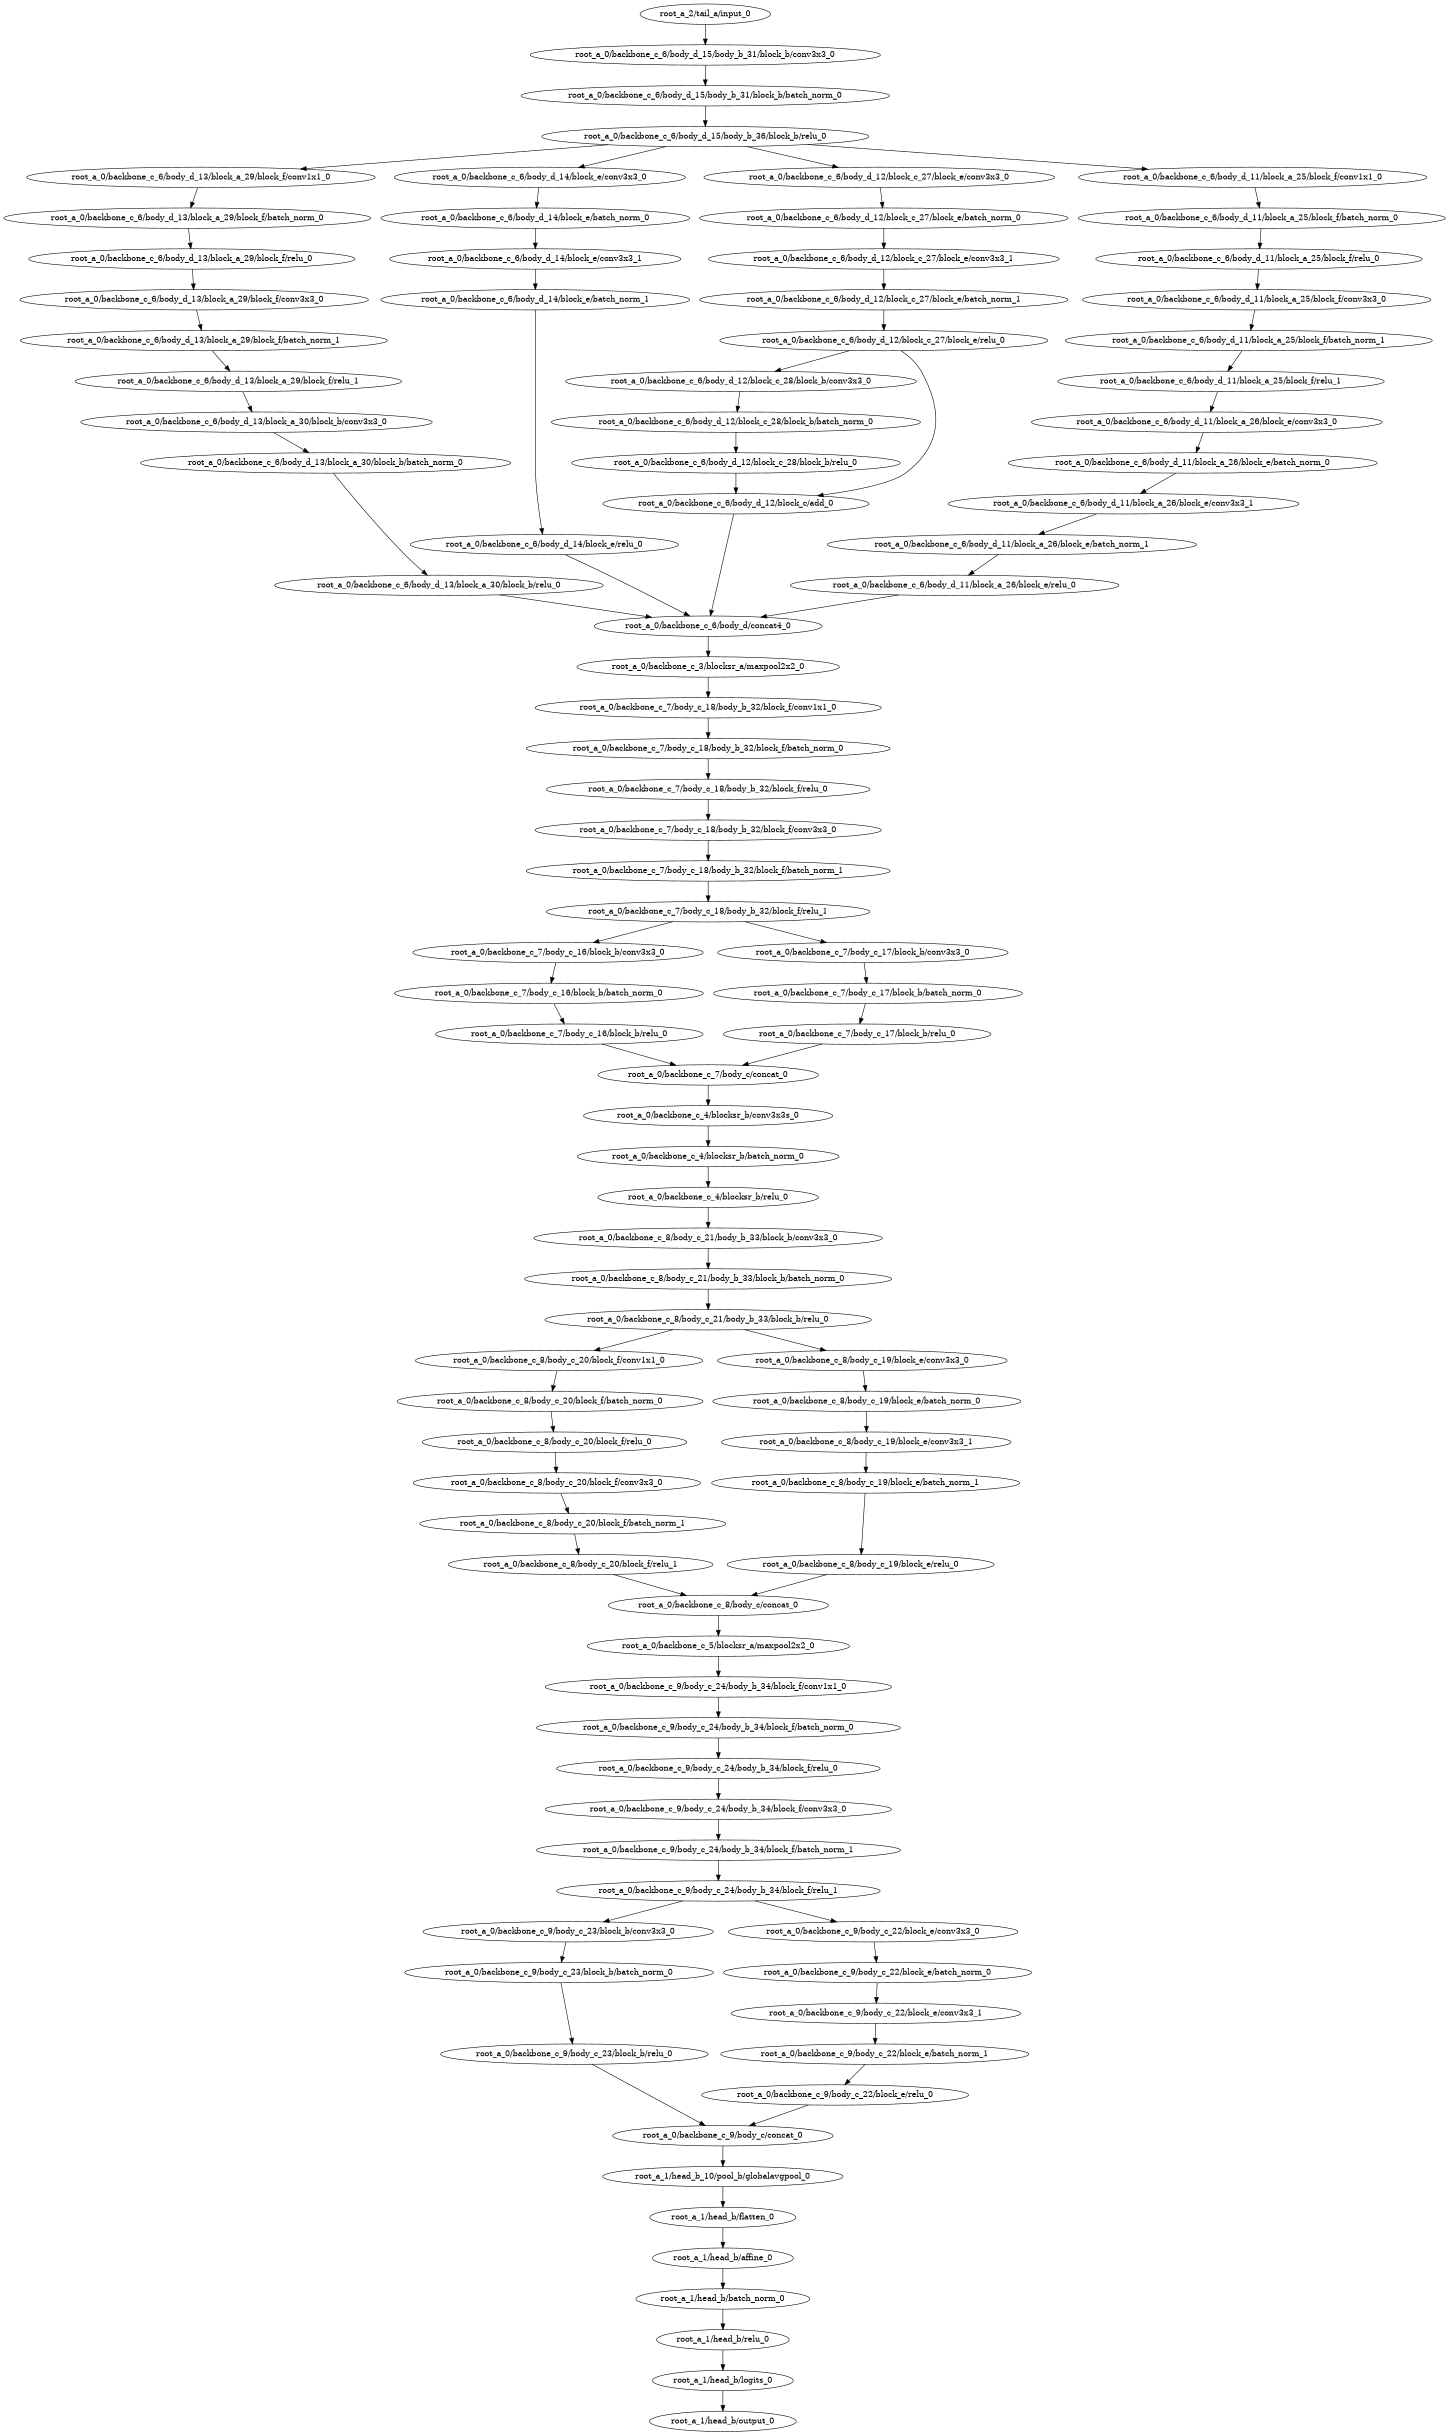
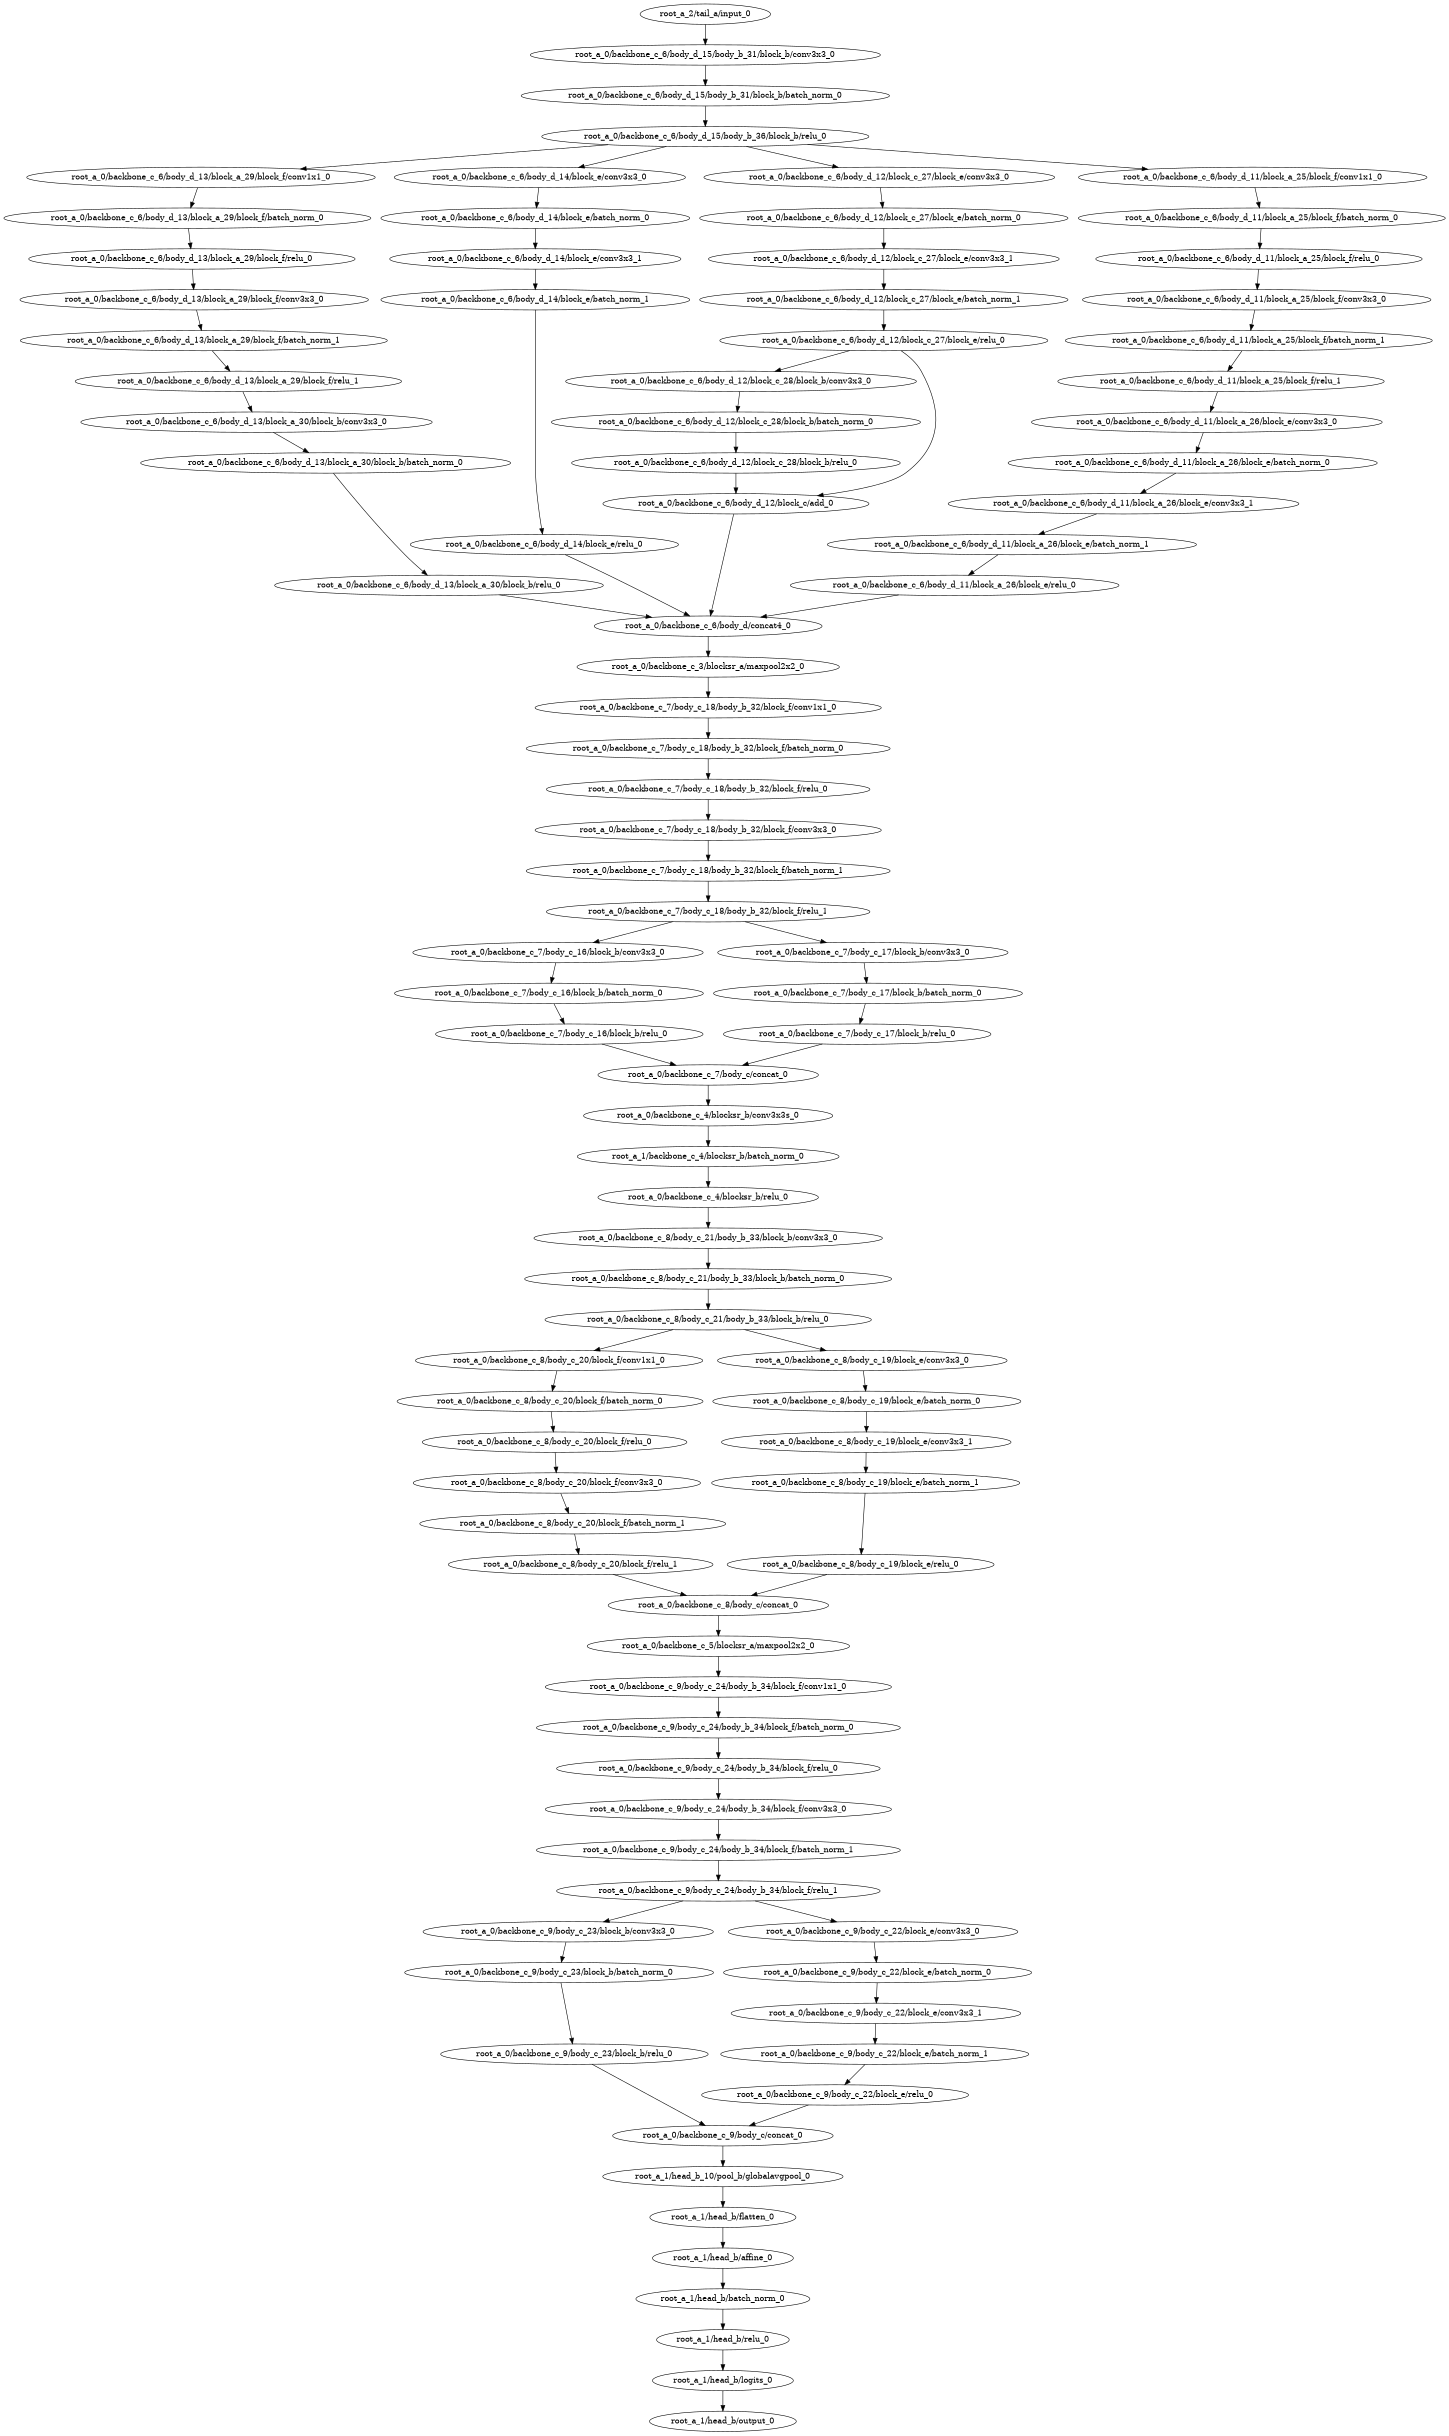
(708, 1157) -> (708, 1157)
